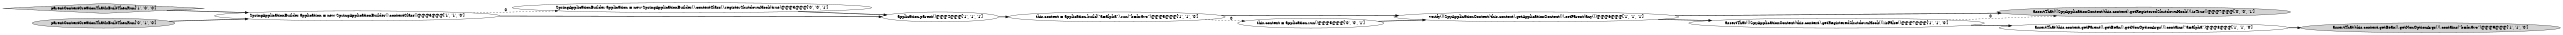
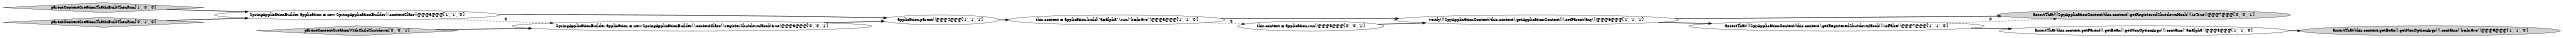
(104, 23) -> (104, 22)
none -> (357, 31)
